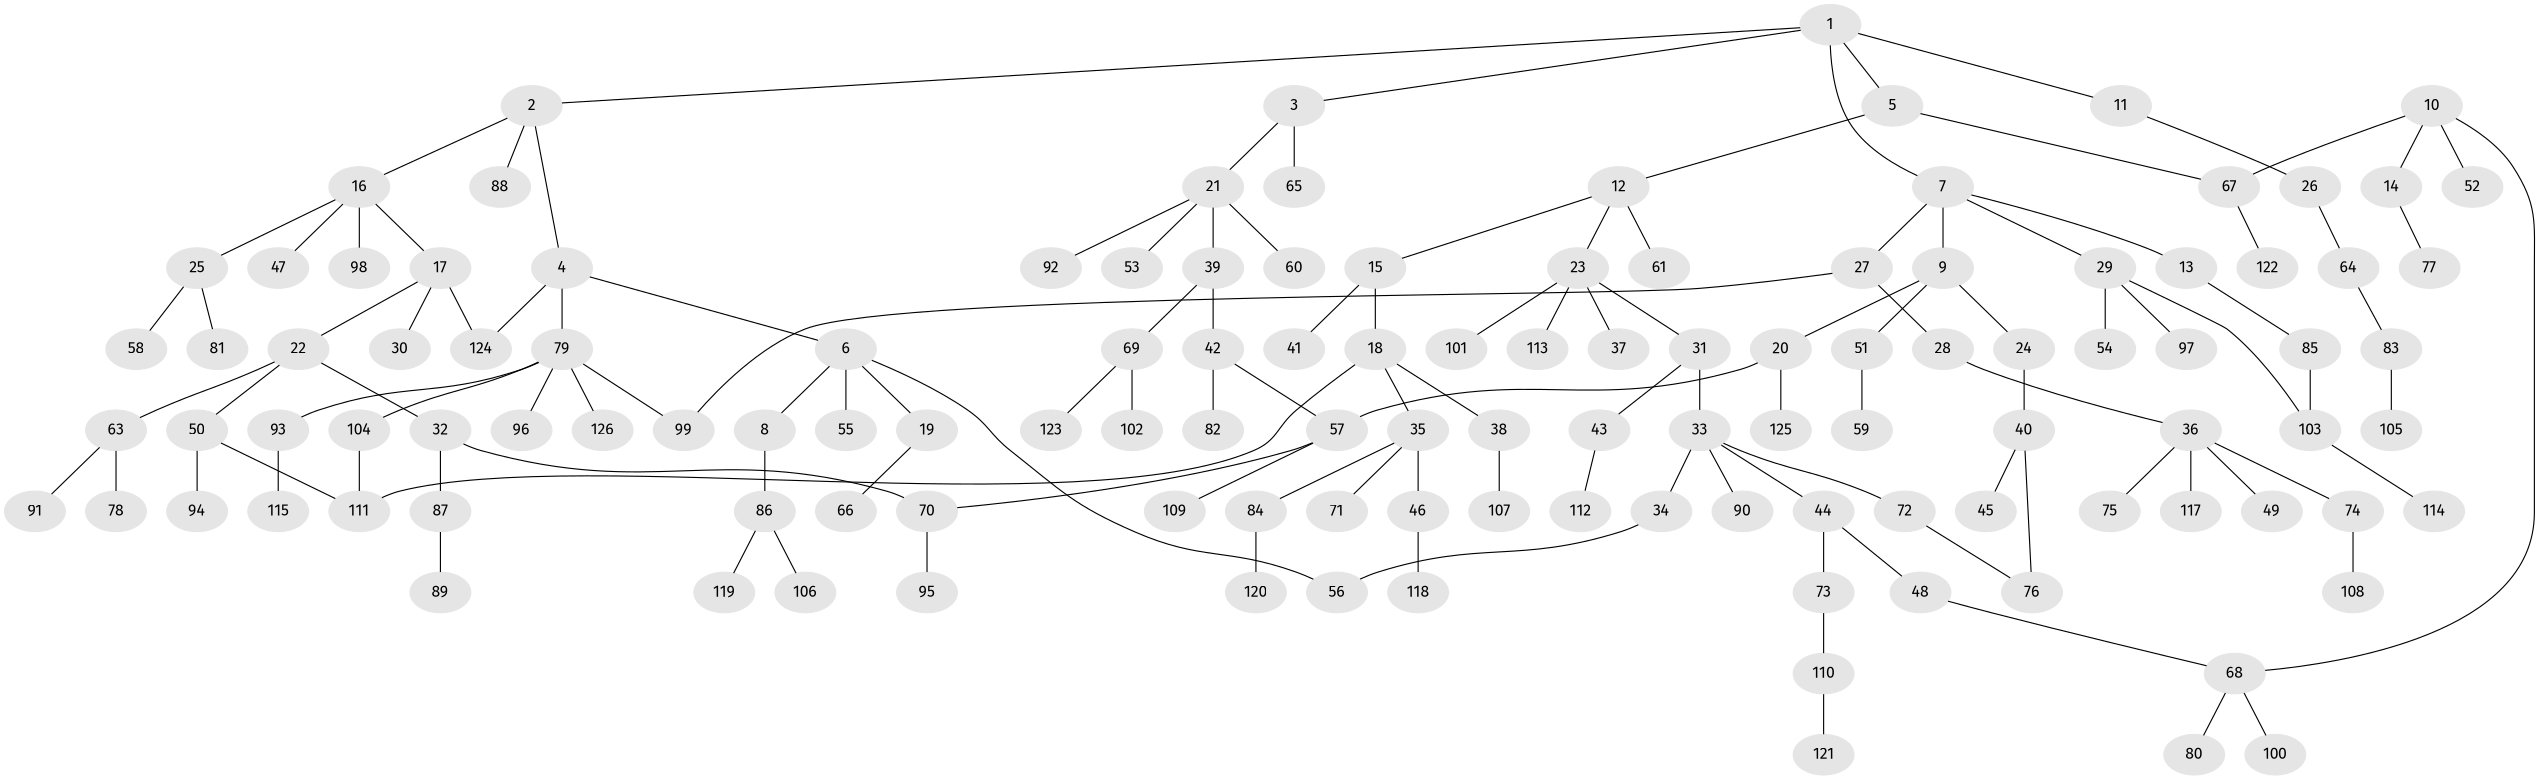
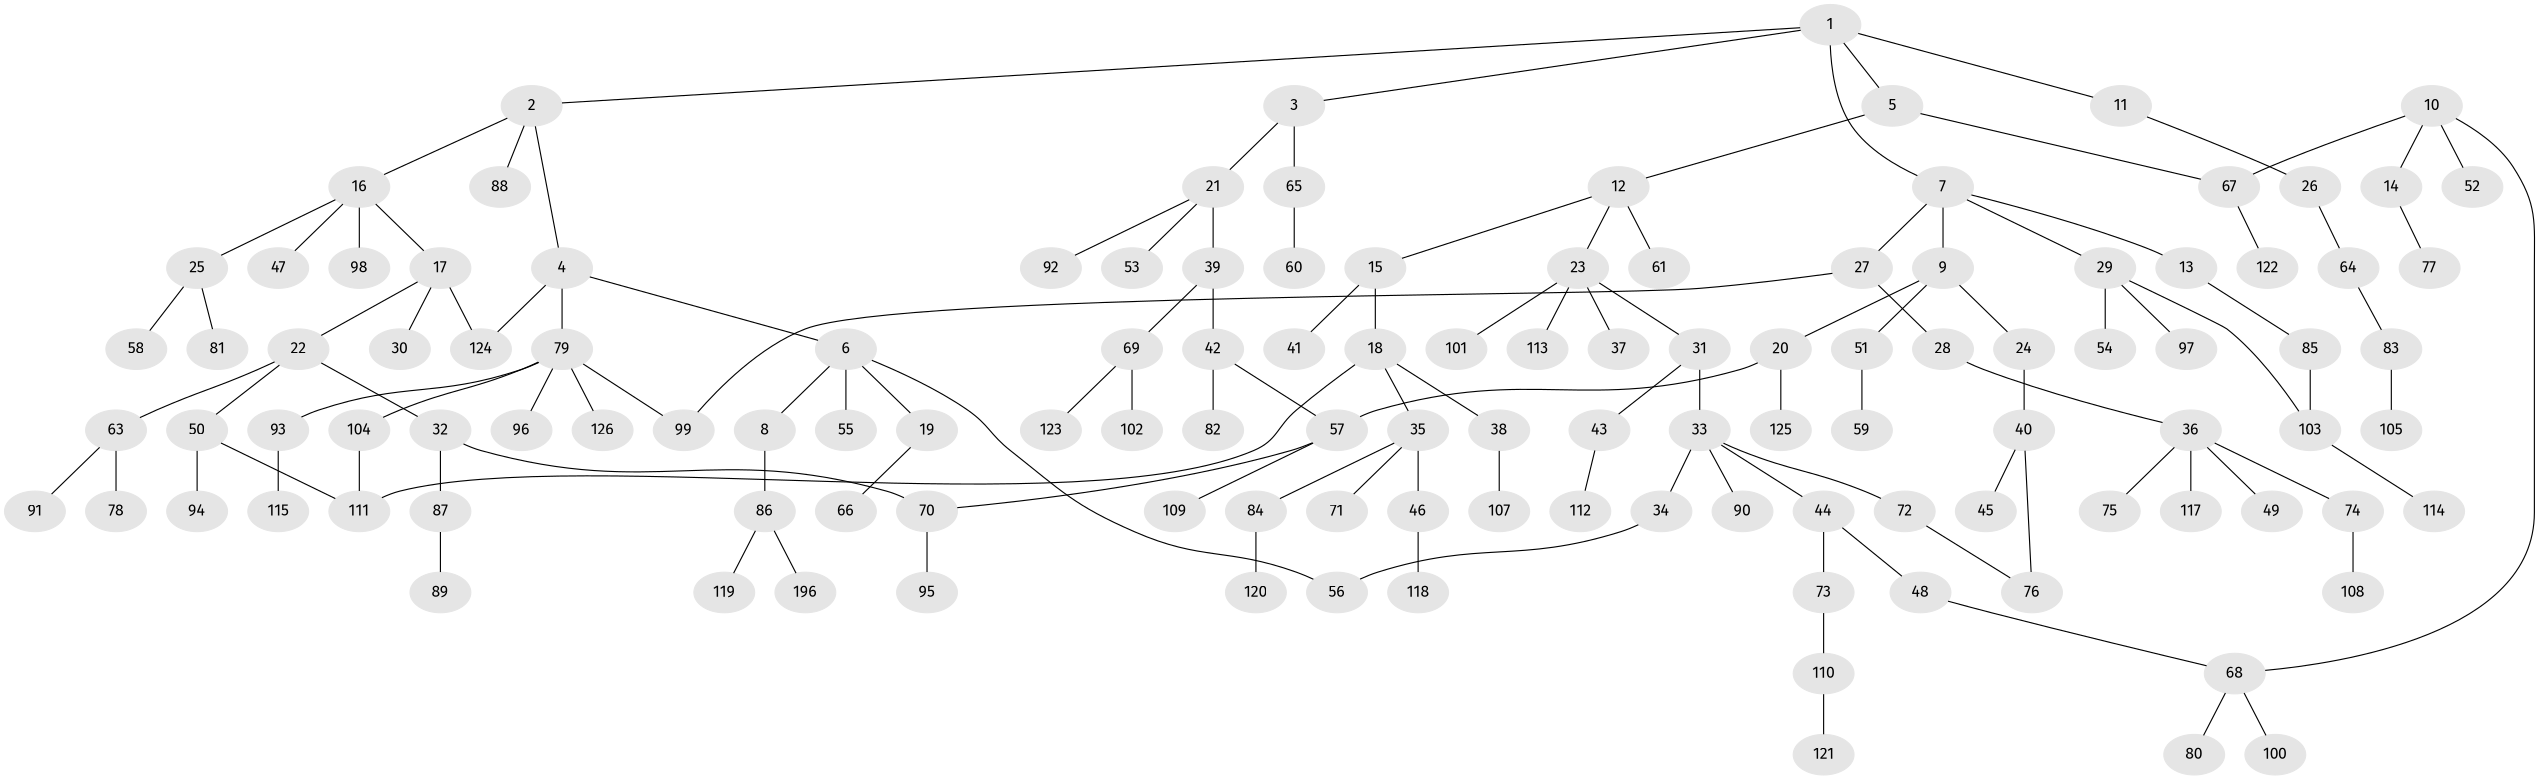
(1254, 227) -> (1294, 228)
(805, 592) -> (805, 592)
